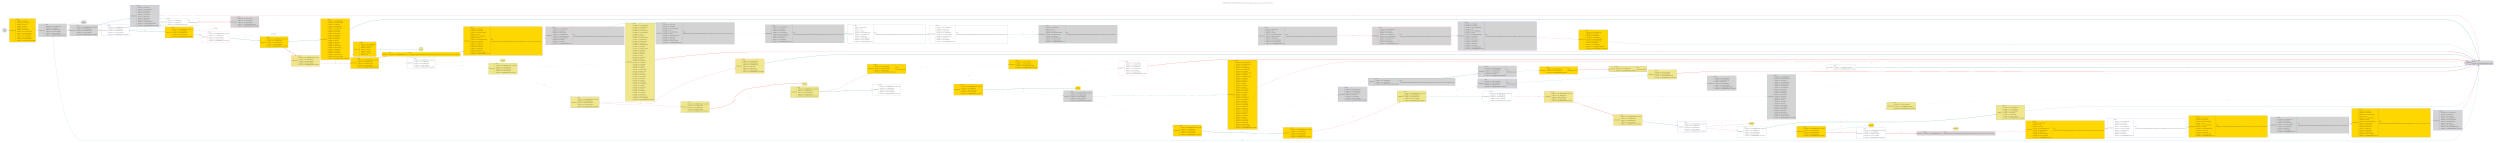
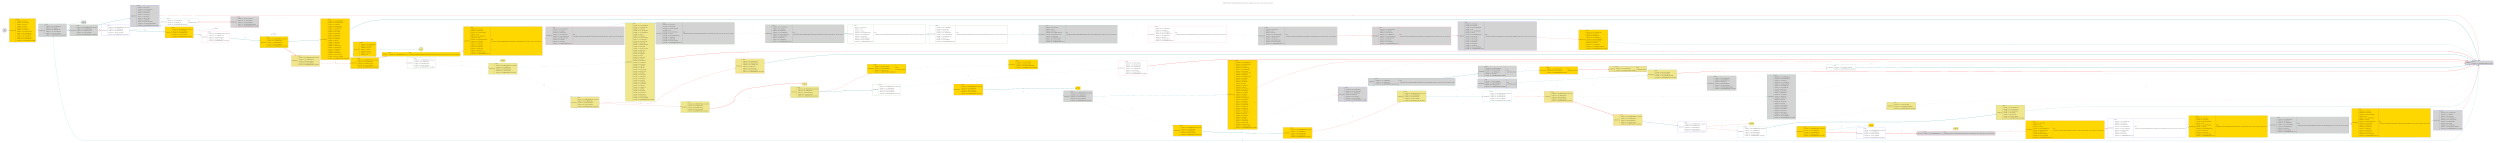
none -> (1188, 34)
